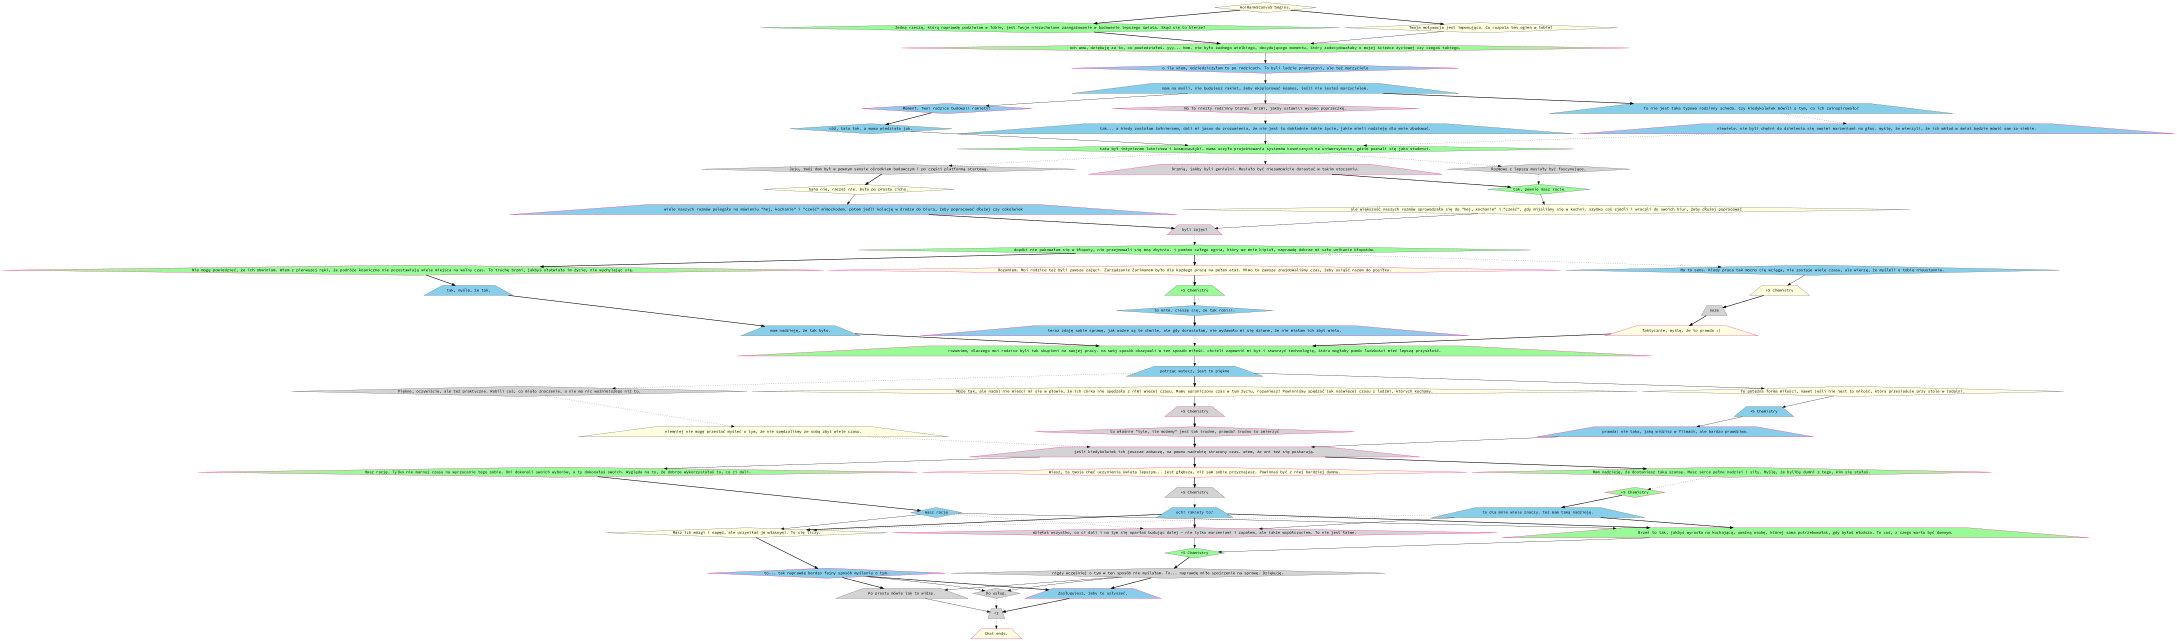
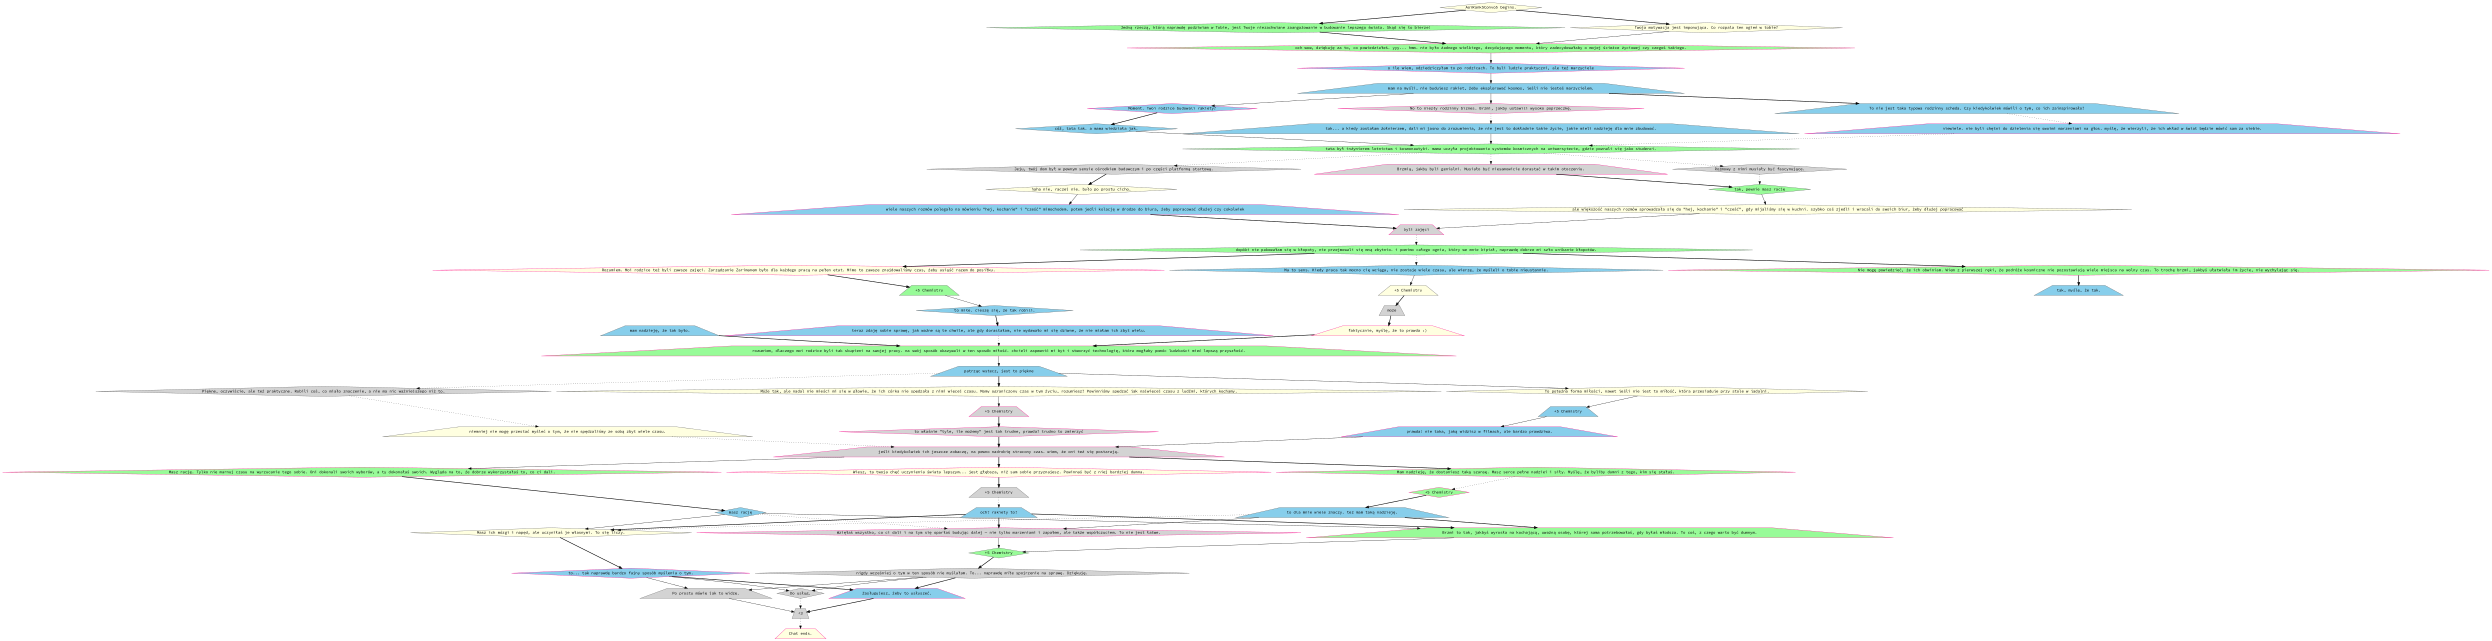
(1539, 169) -> (1760, 169)
(635, 311) -> none
(861, 583) -> (666, 583)
